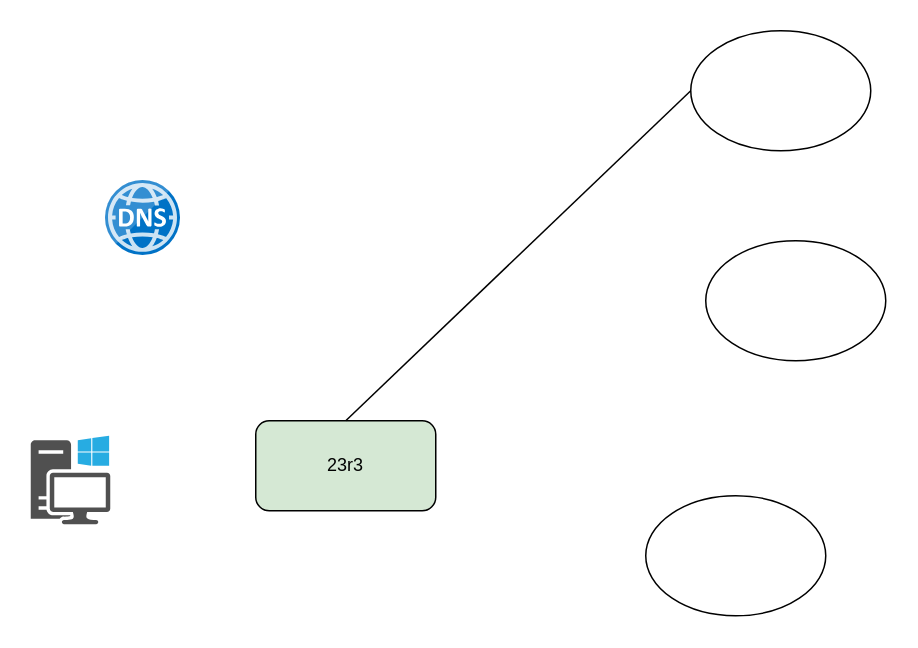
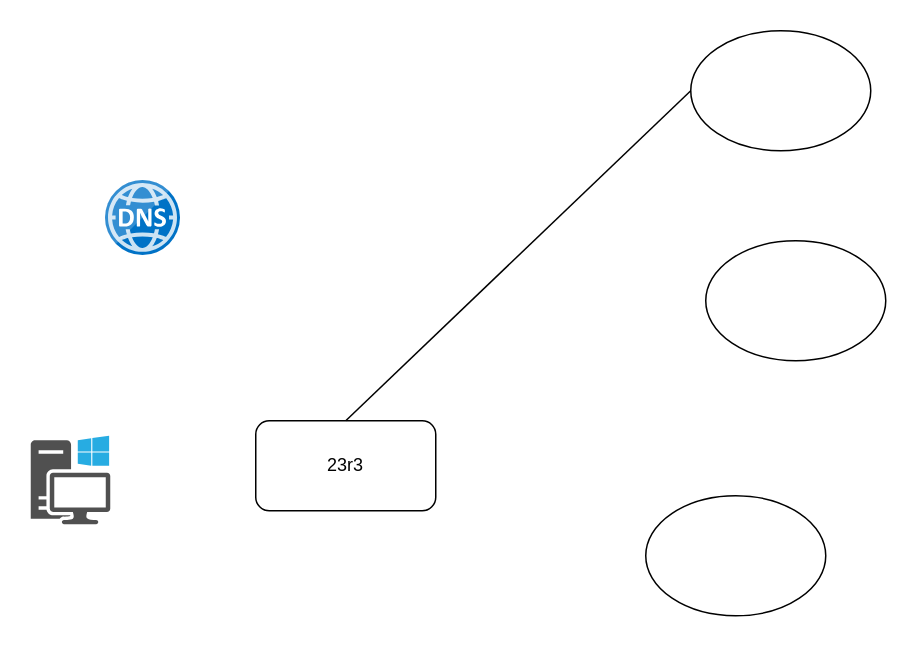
(346, 466) -> (346, 466)
